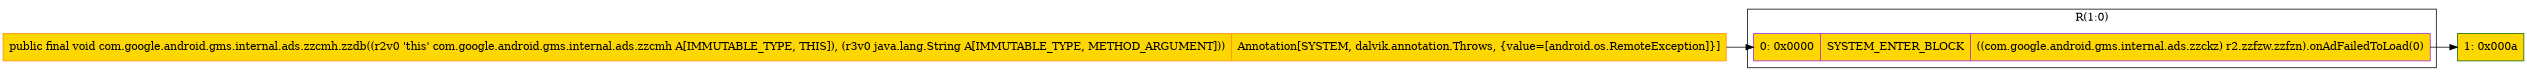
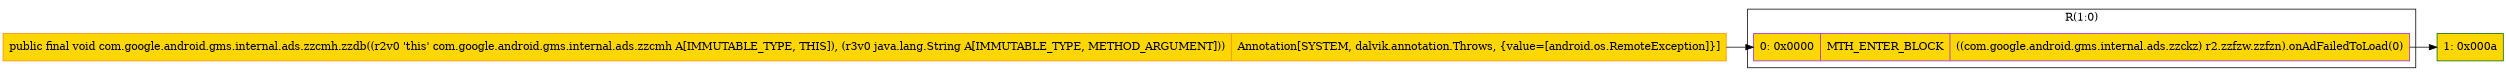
(1896, 47) -> (1885, 47)
